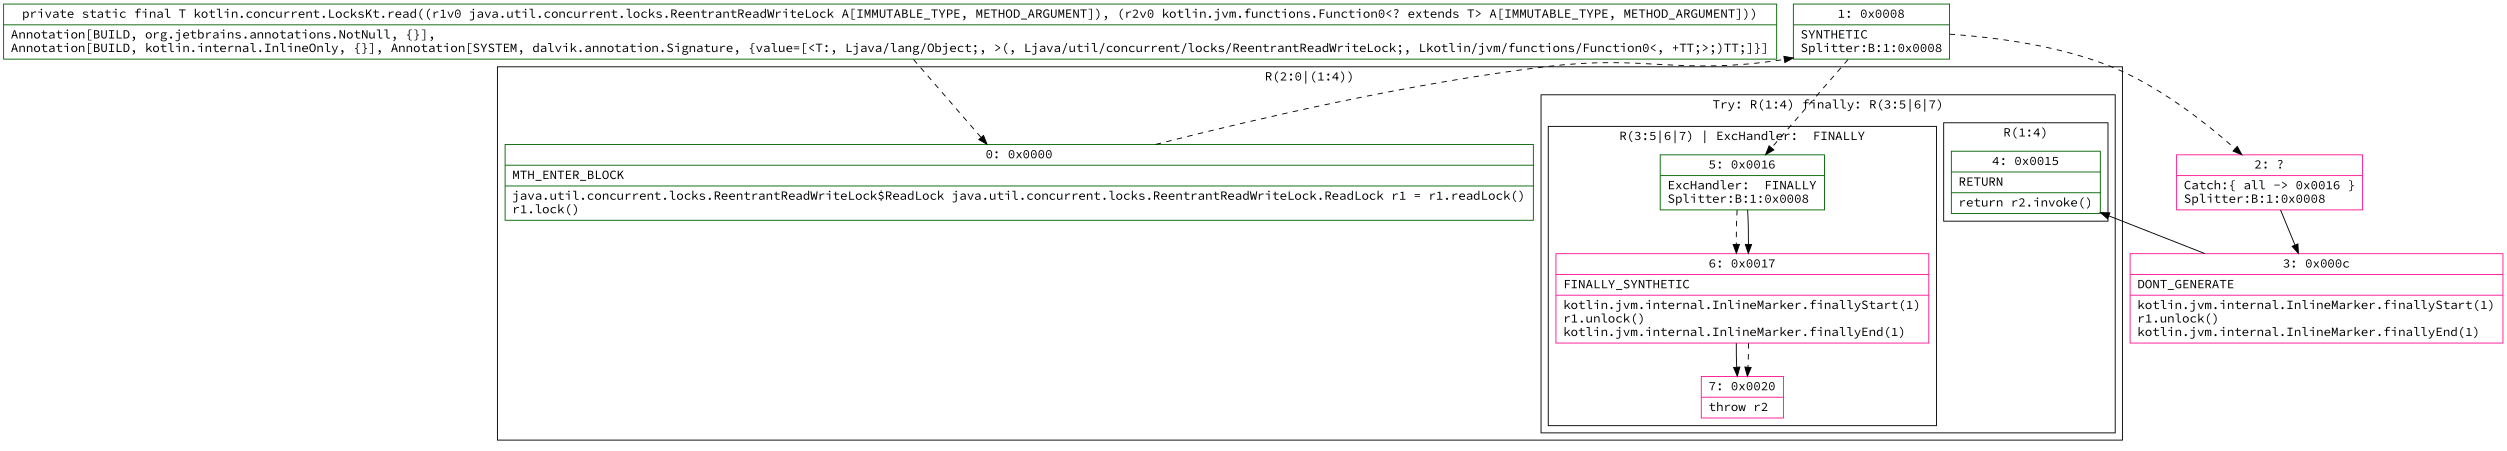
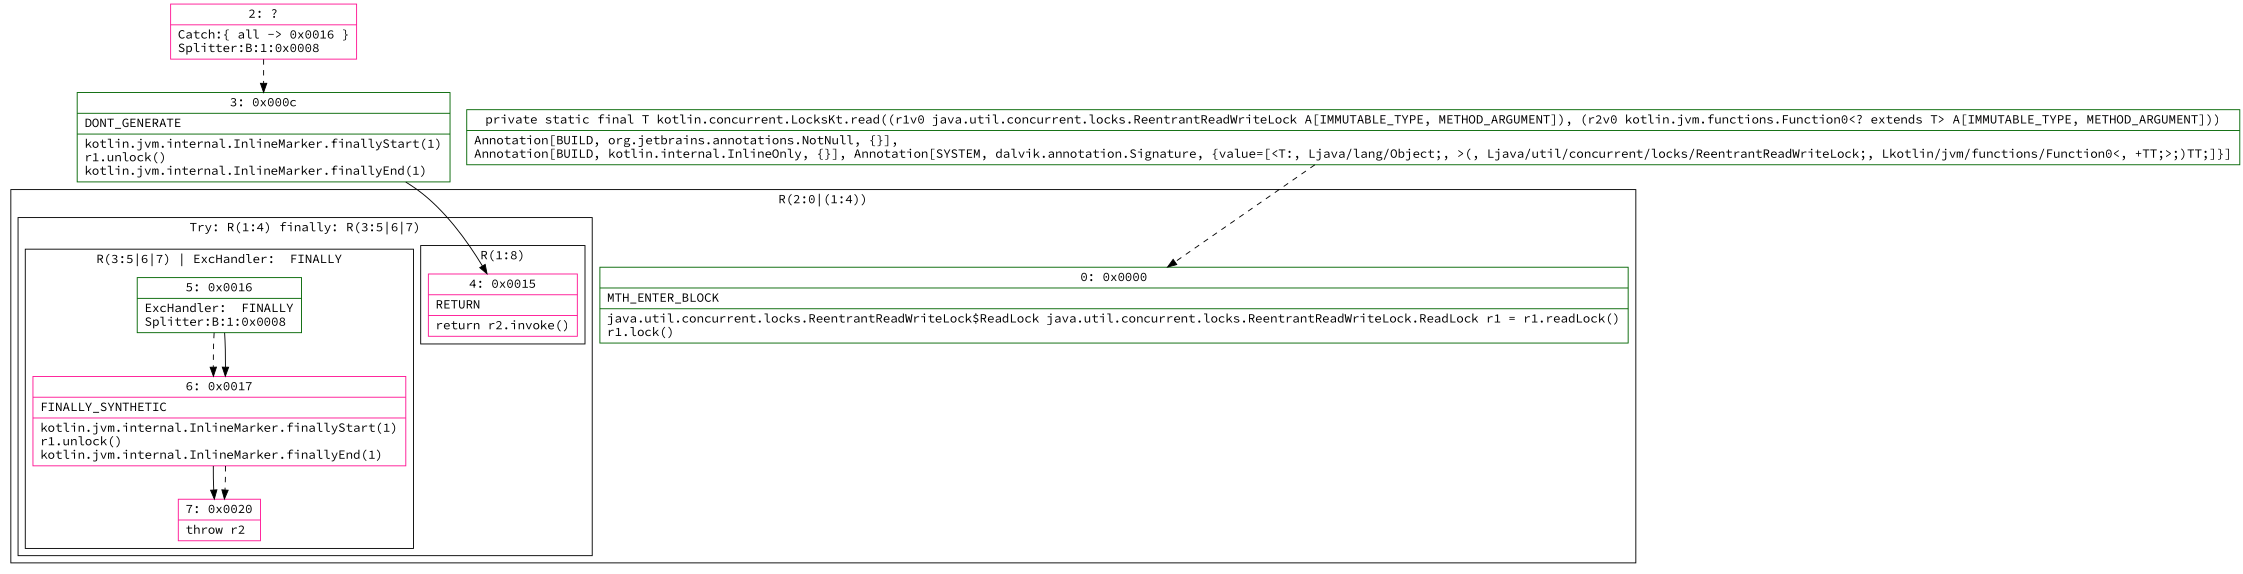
(1871, 32) -> none
(2026, 133) -> (503, 256)
(2026, 182) -> (503, 305)
(2288, 227) -> (264, 71)
(2317, 298) -> (264, 137)
